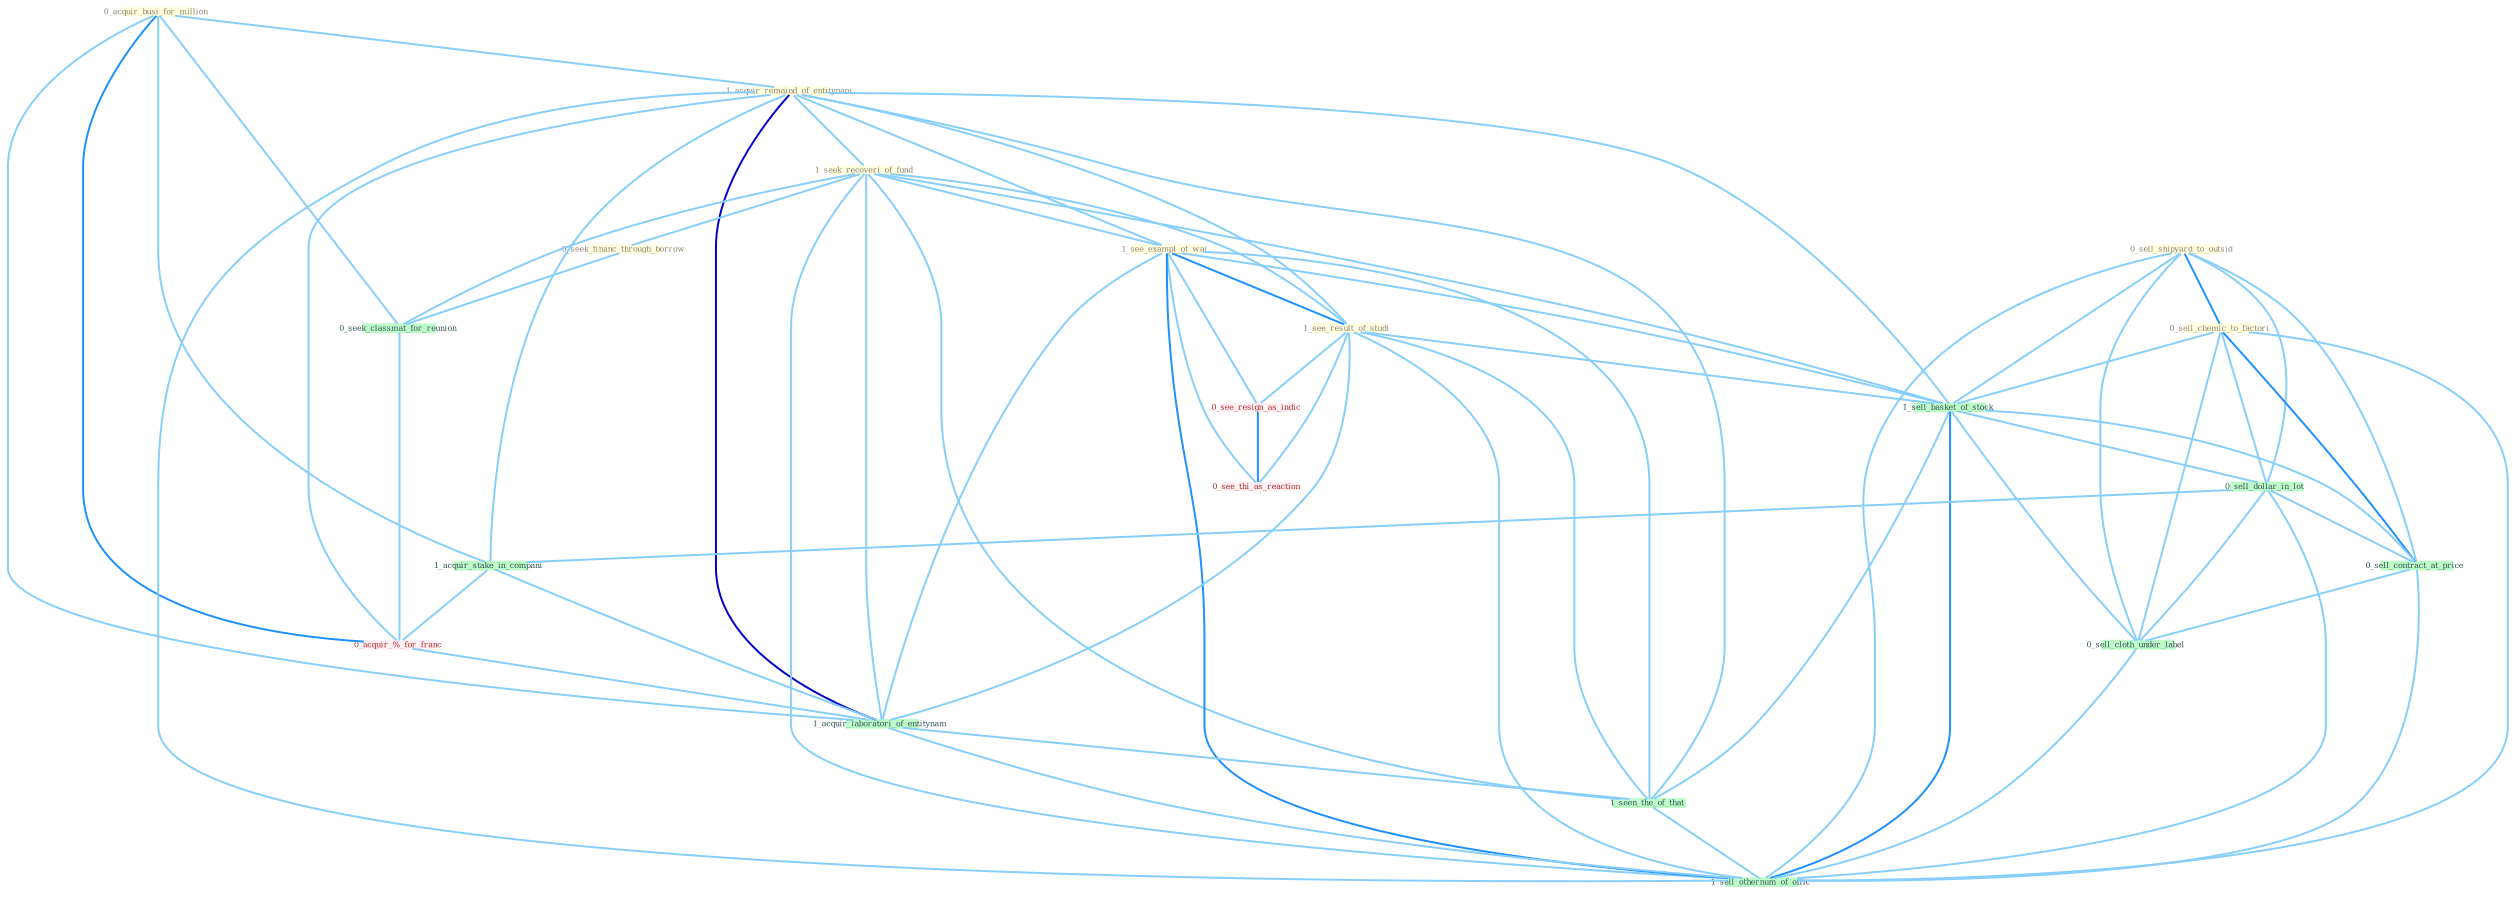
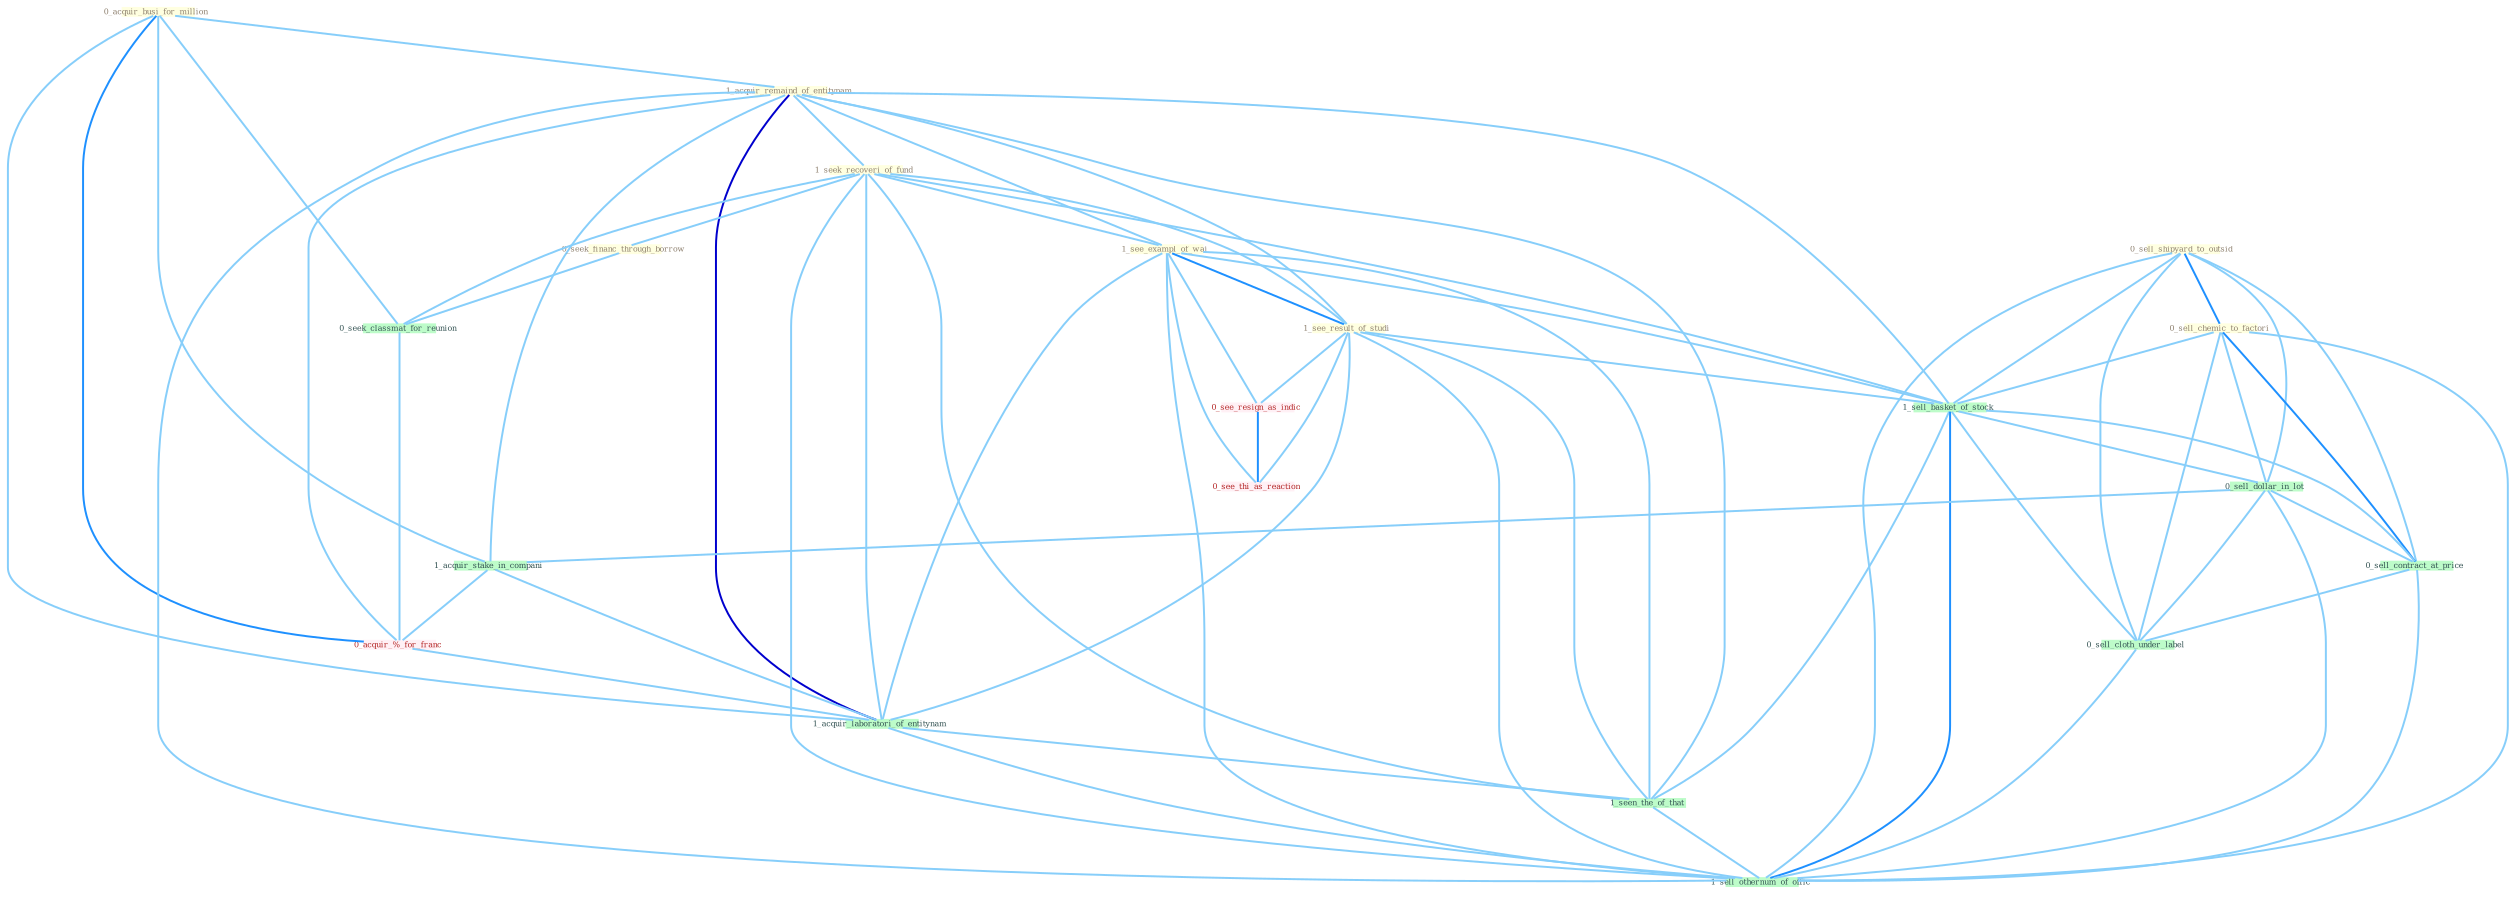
(1213, 744) -> (1213, 744)
